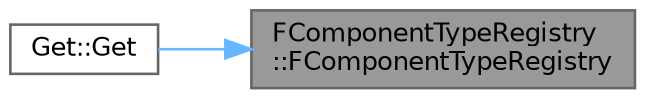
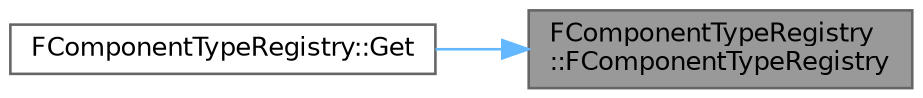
(84, 49) -> (223, 49)
